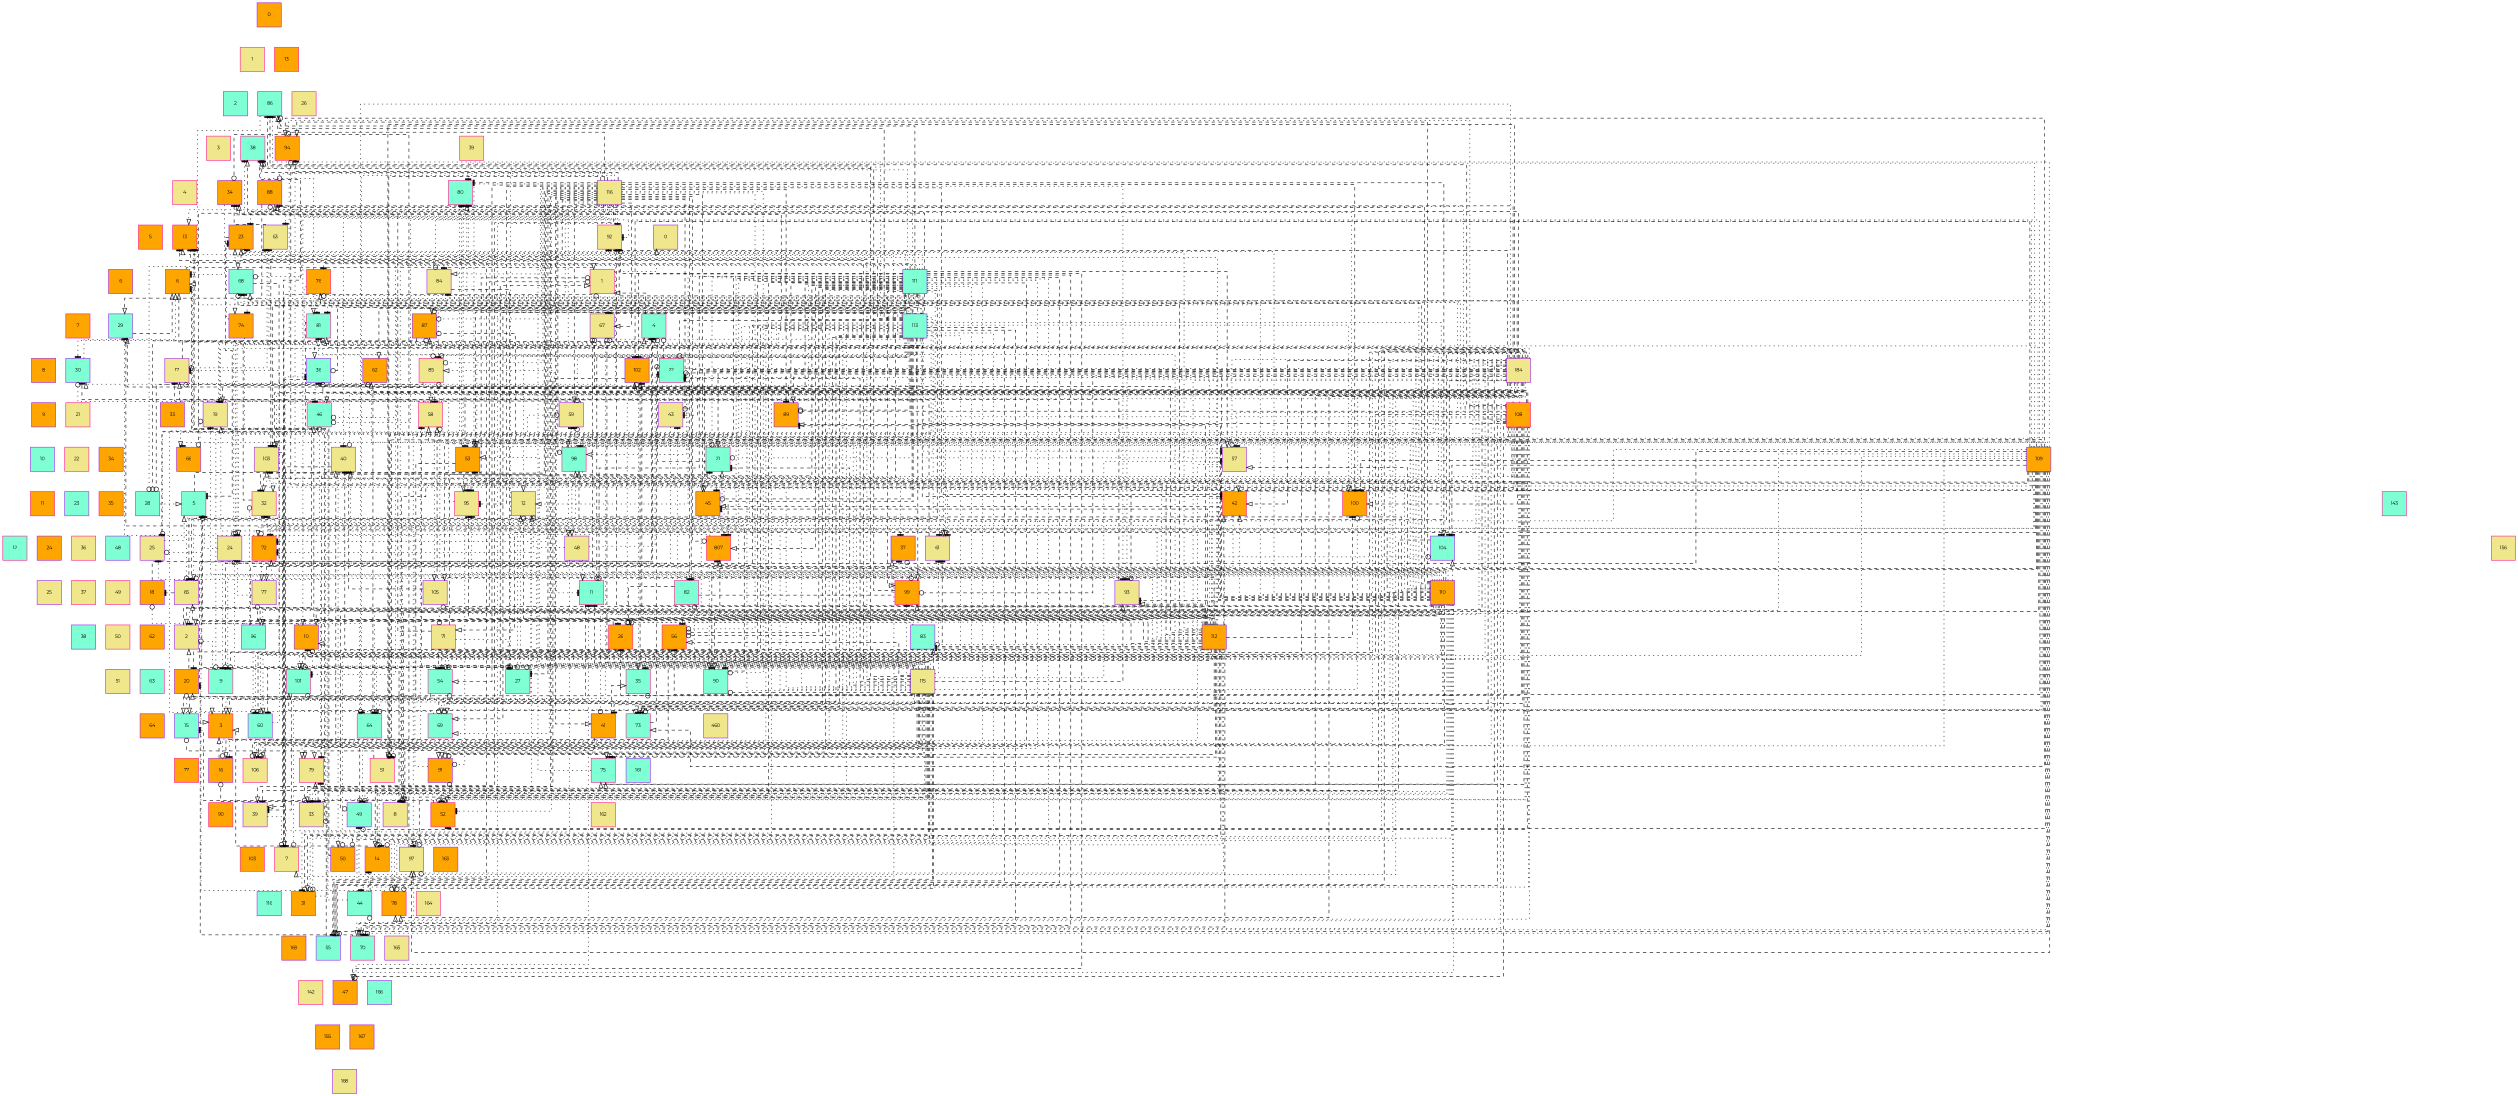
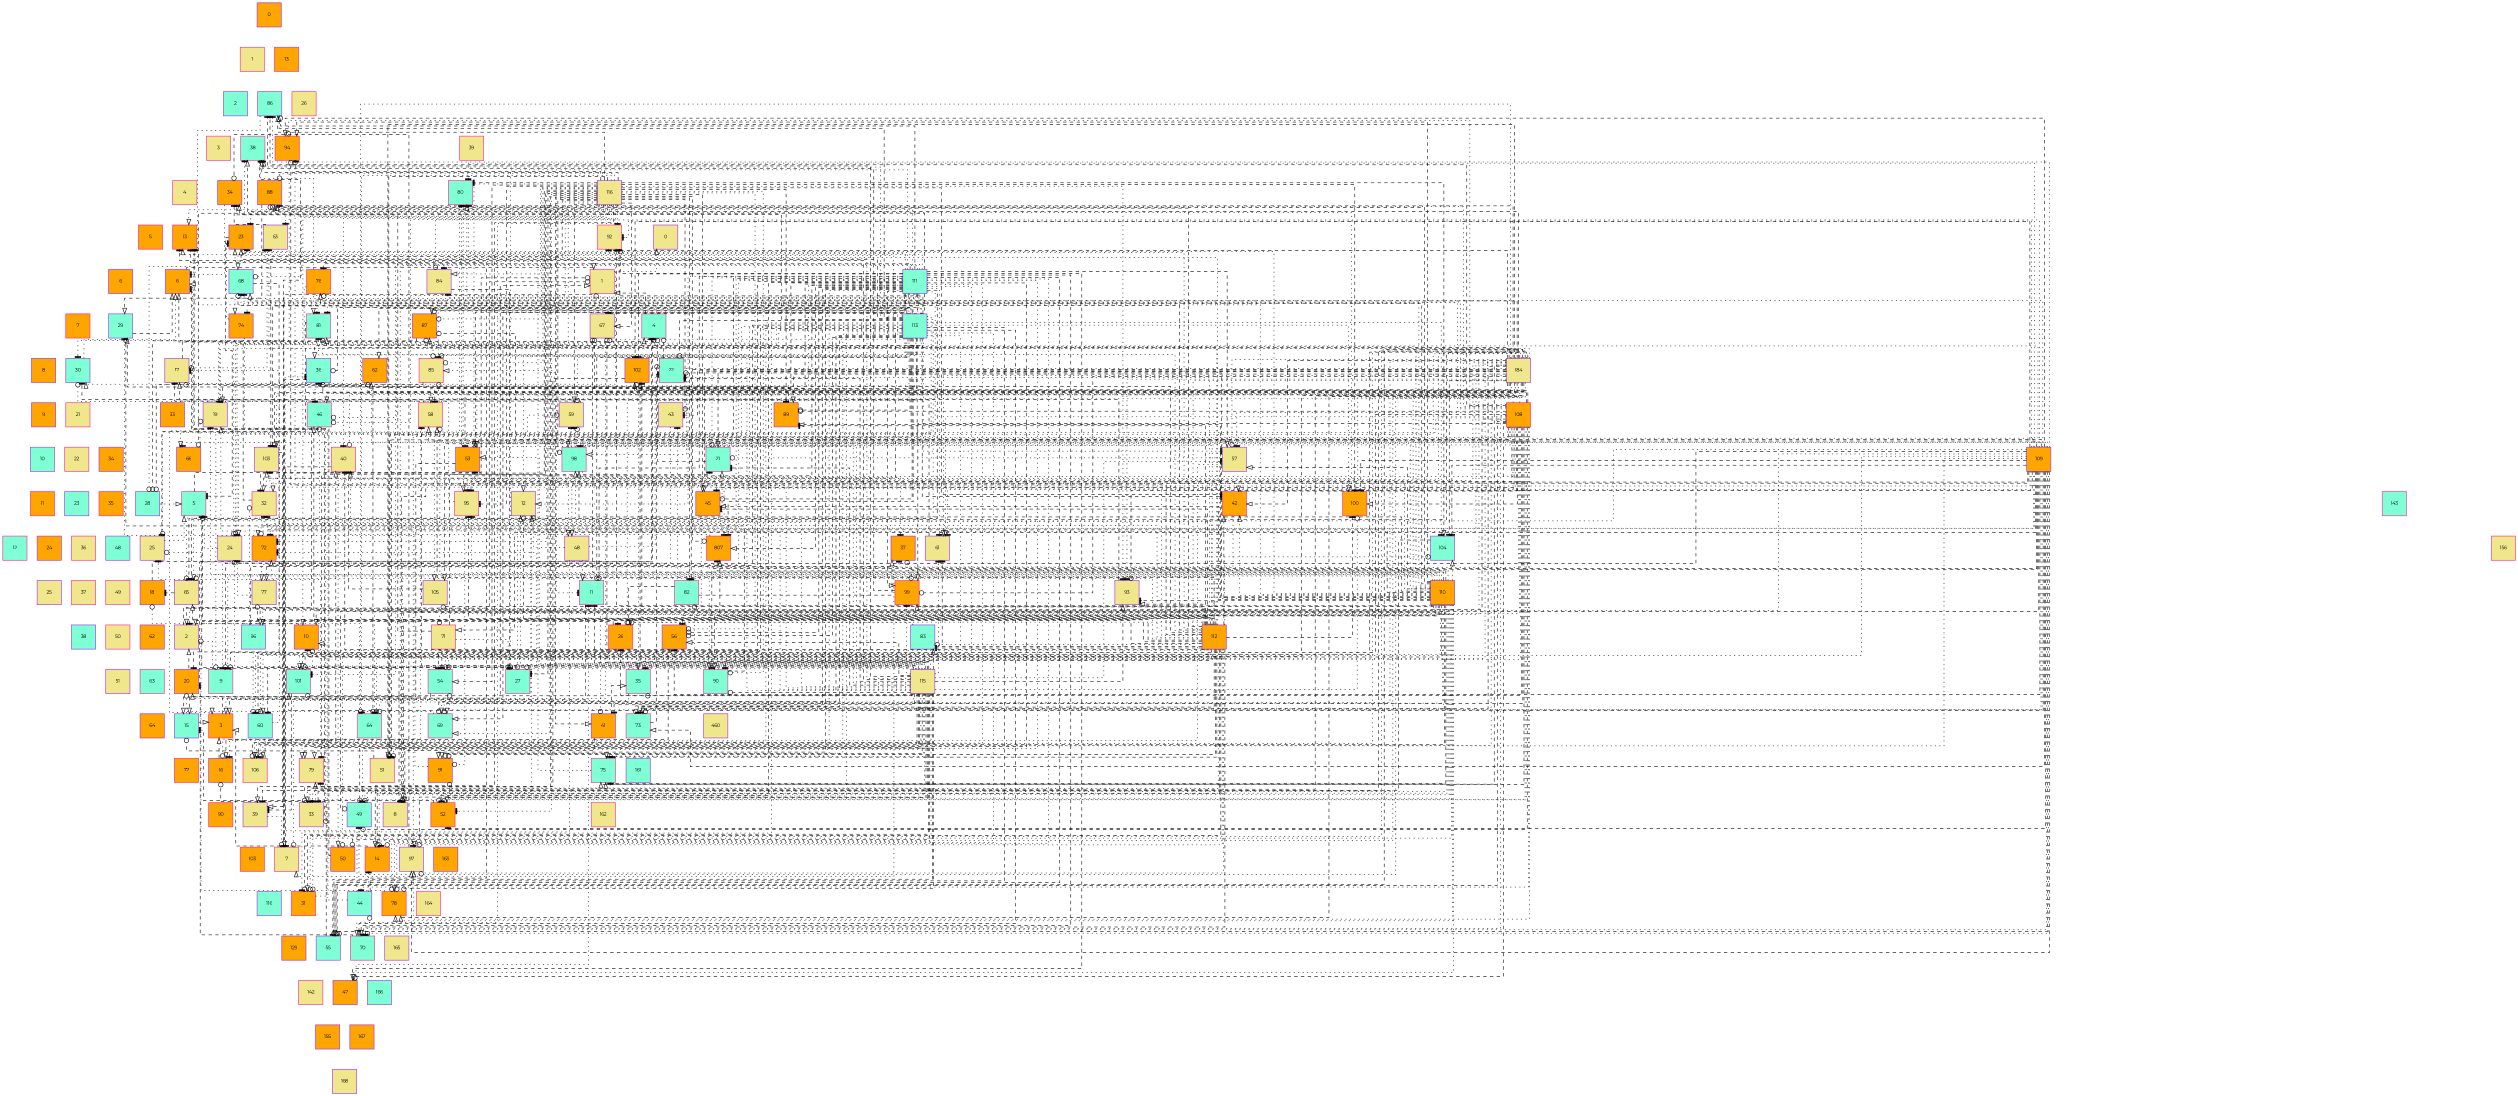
none -> (1189, 236)
(674, 637) -> (674, 637)
none -> (1118, 784)
(294, 948) -> (294, 948)
